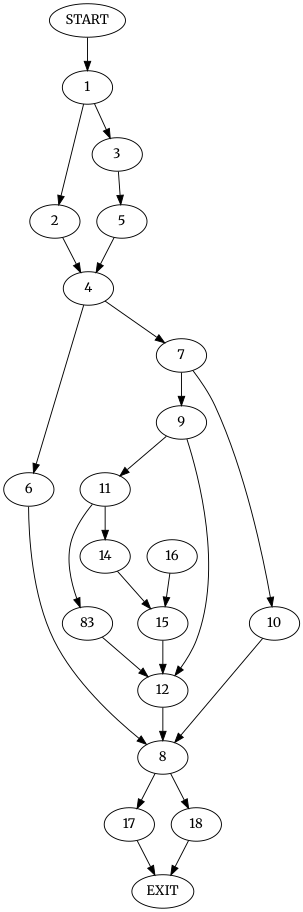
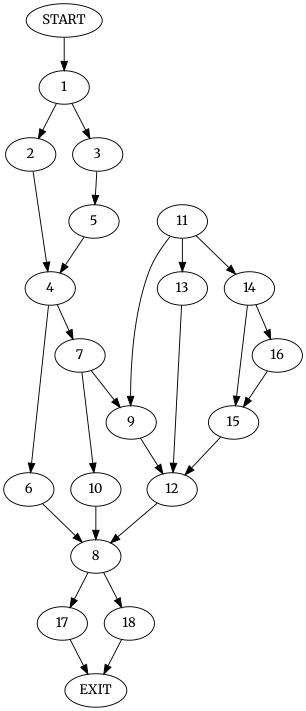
none -> (262, 318)
(147, 453) -> (138, 313)
(87, 623) -> (182, 288)
